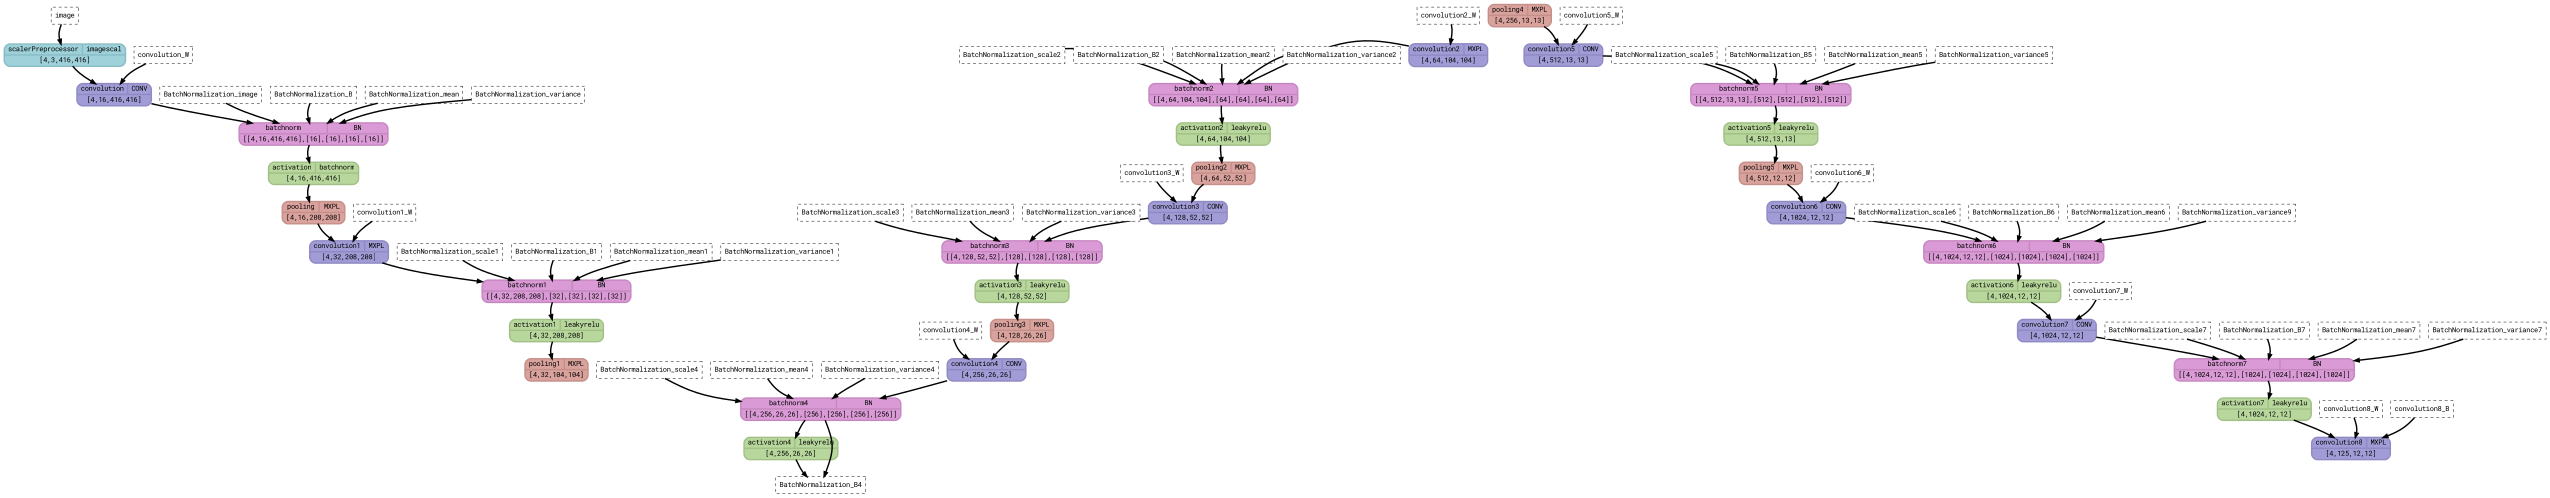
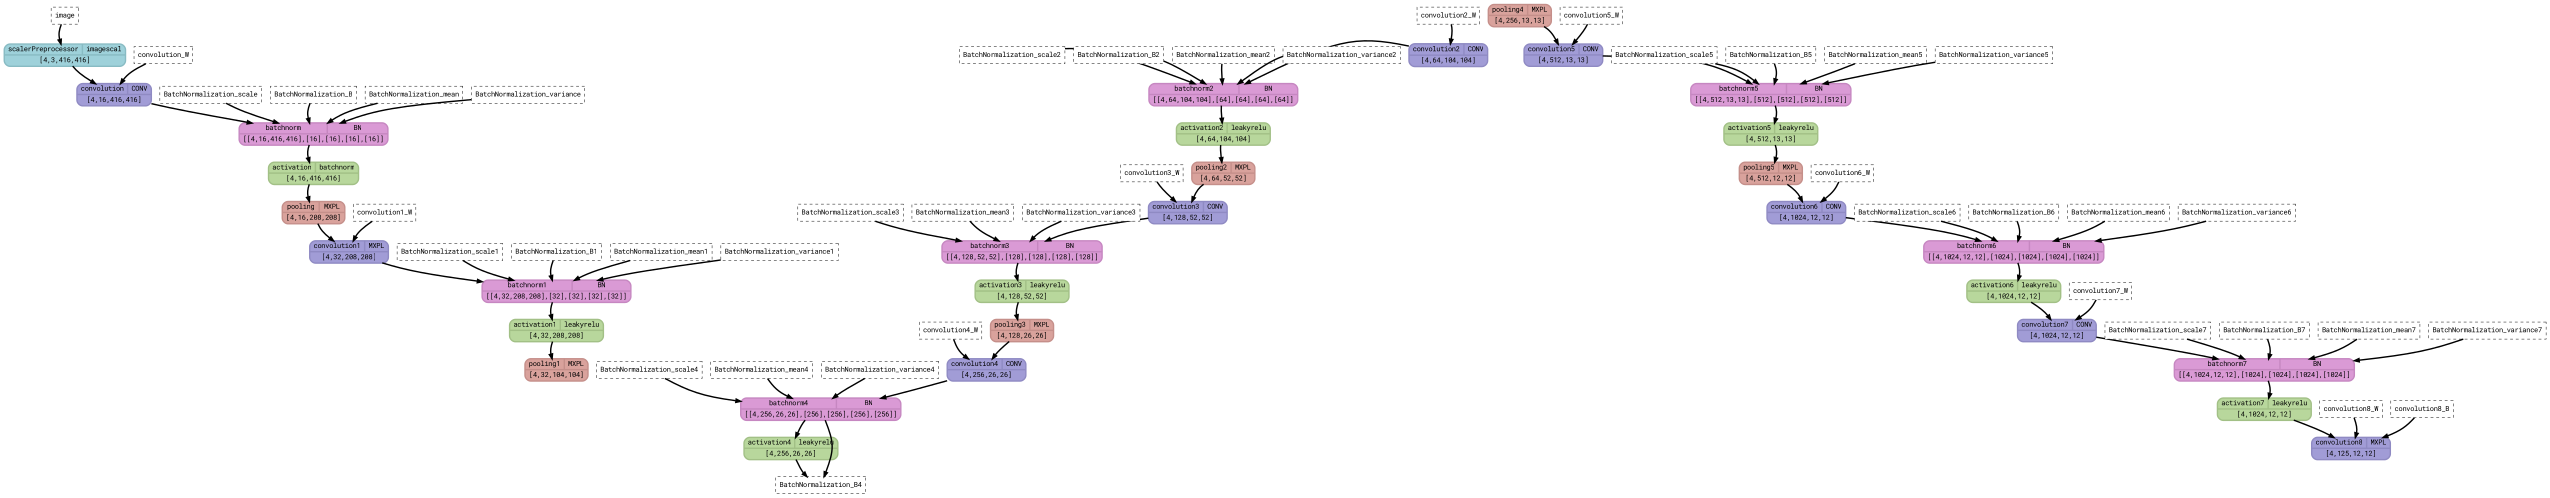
(1476, 49) -> (1476, 49)
(211, 95) -> (211, 95)
(2237, 213) -> (2237, 213)
